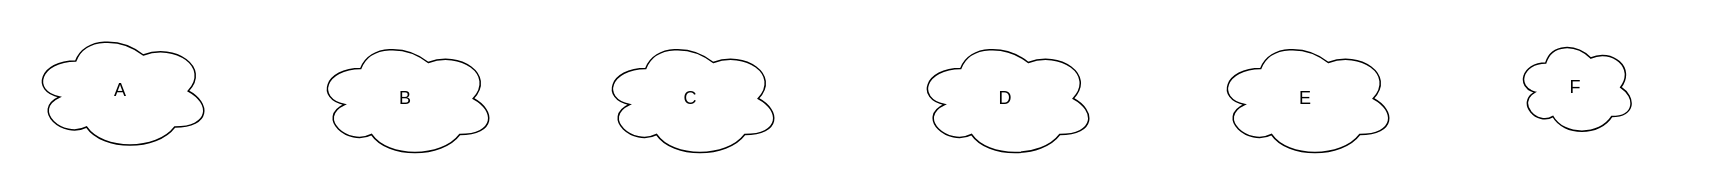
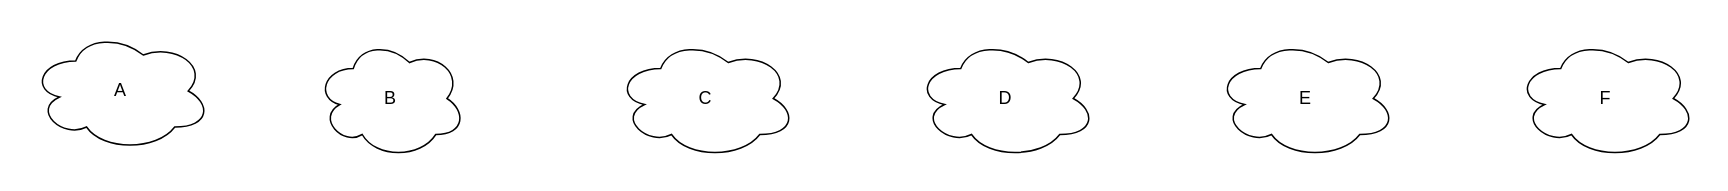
(1576, 87) -> (1606, 98)
(406, 98) -> (391, 98)
(691, 98) -> (706, 98)
